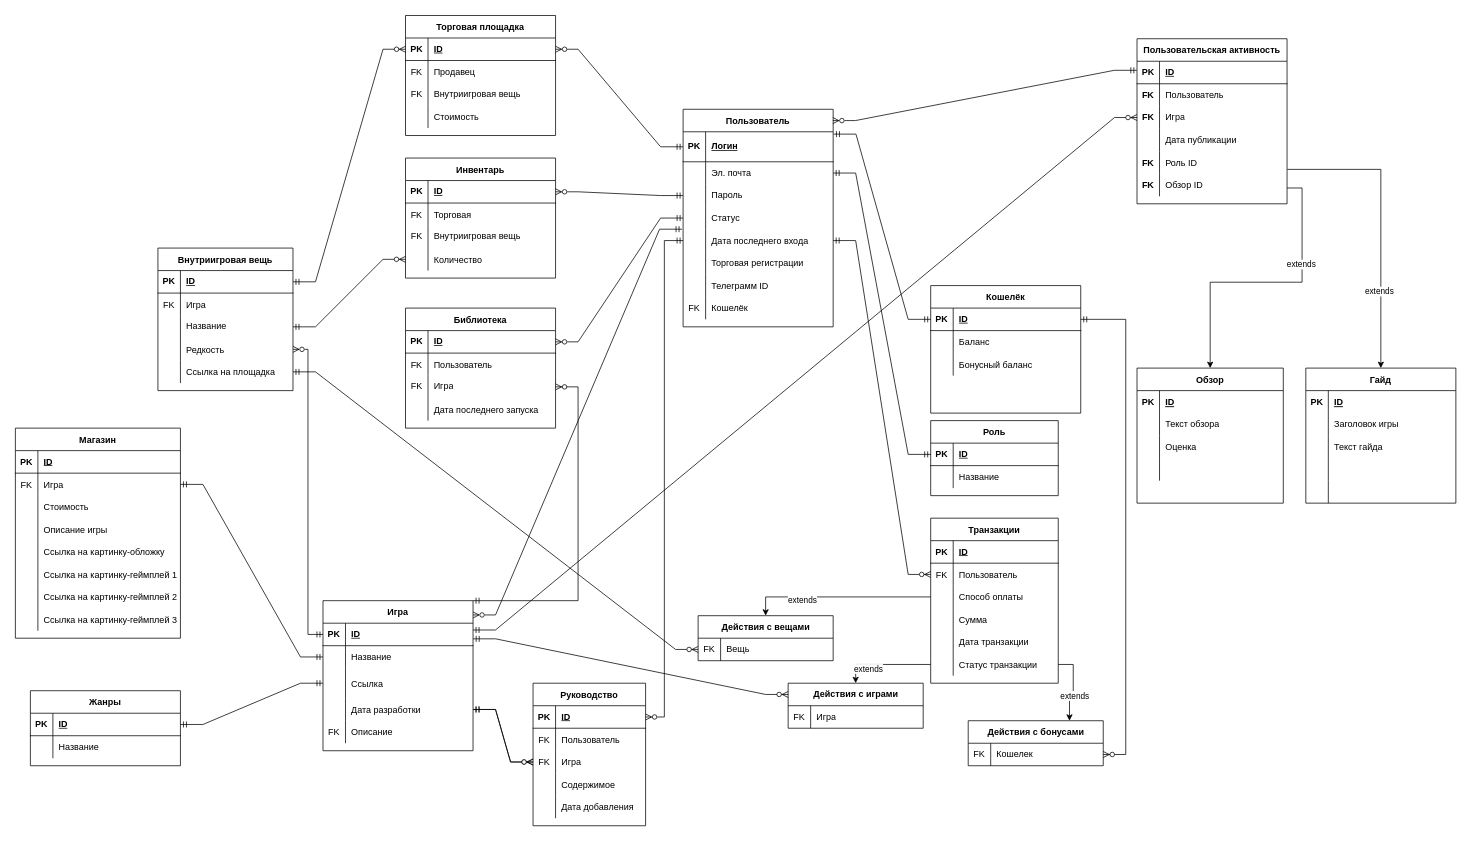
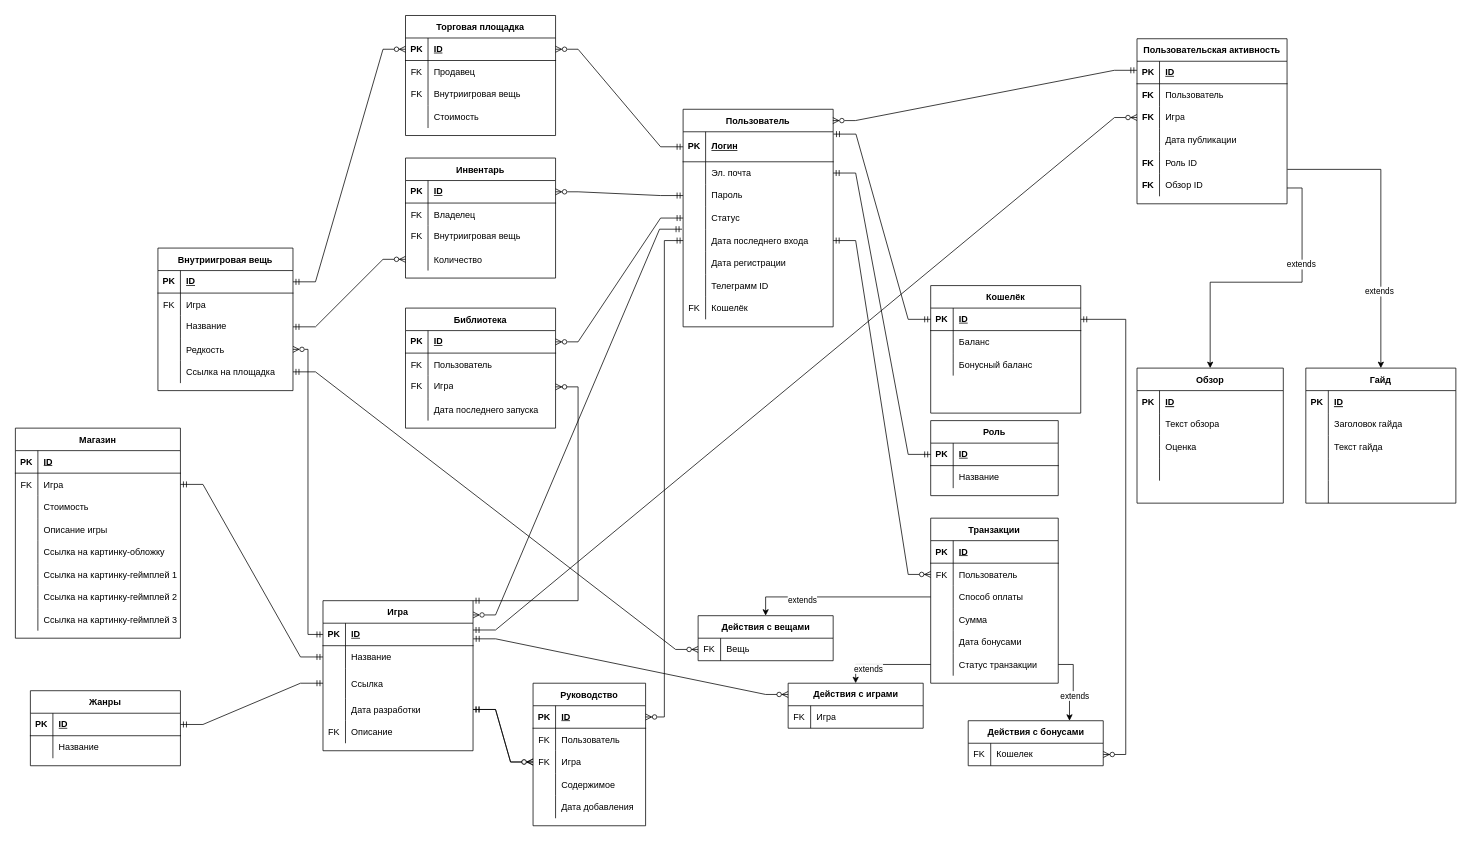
(454, 215) -> (454, 215)
(760, 263) -> (750, 263)
(1368, 424) -> (1371, 424)
(995, 642) -> (990, 642)
